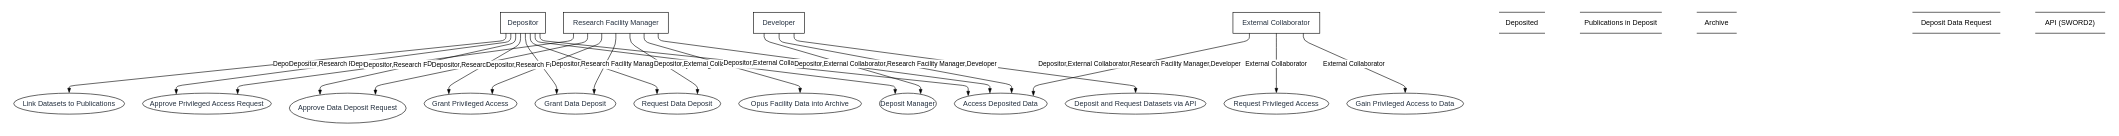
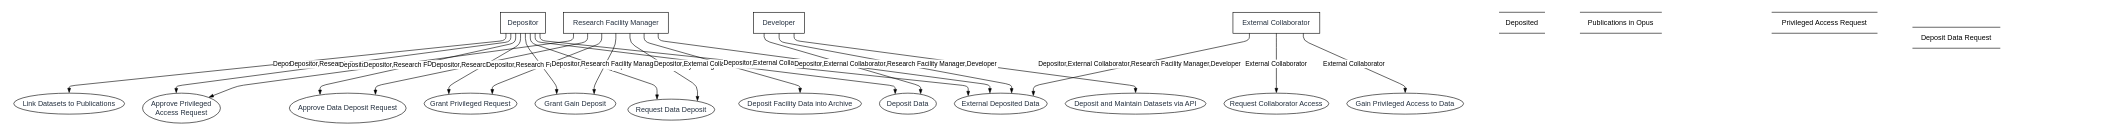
(1622, 23) -> (1622, 23)
(1718, 23) -> none
none -> (1826, 23)
(1958, 23) -> (1958, 38)
(2072, 23) -> none
(206, 104) -> (180, 108)
(470, 104) -> (470, 104)
(575, 104) -> (575, 104)
(677, 104) -> (671, 110)
(800, 104) -> (800, 104)
(908, 104) -> (908, 104)
(1001, 104) -> (1001, 104)
(1136, 104) -> (1136, 104)
(1277, 104) -> (1277, 104)
